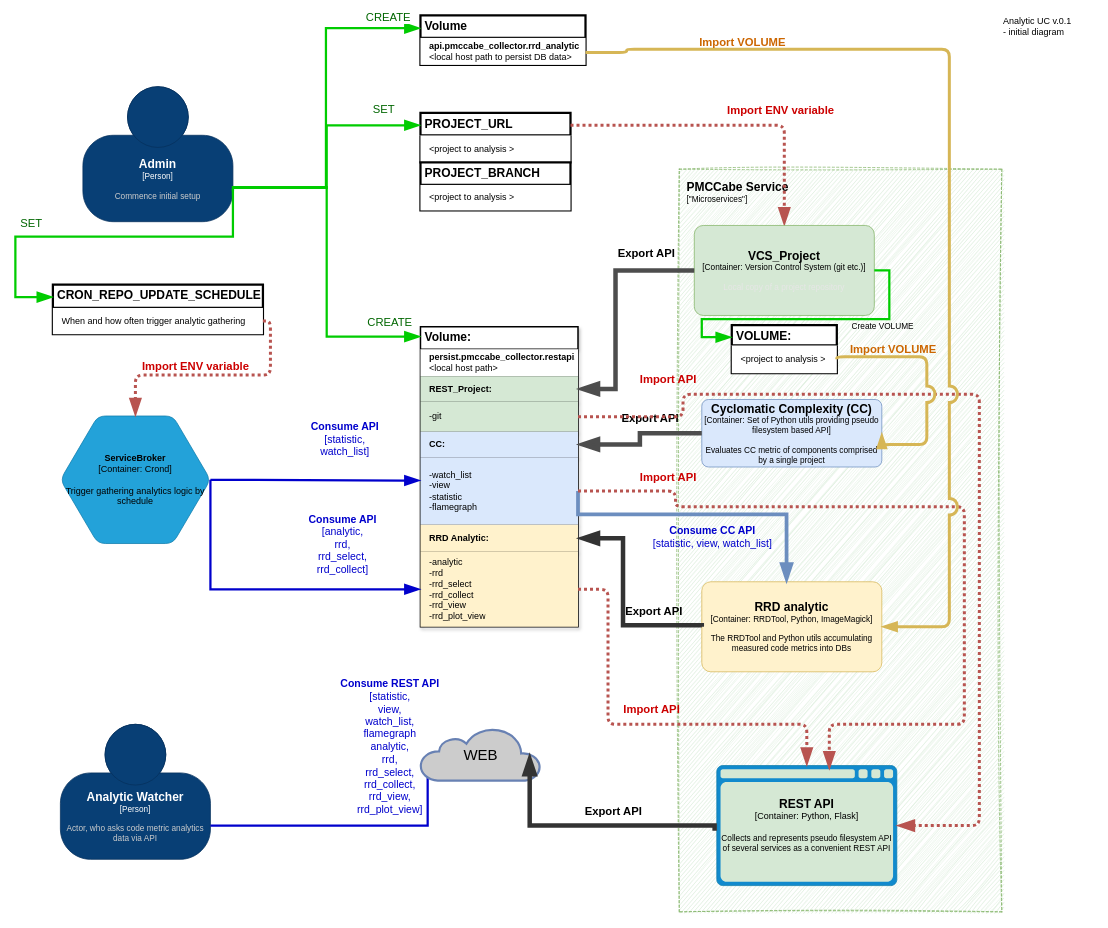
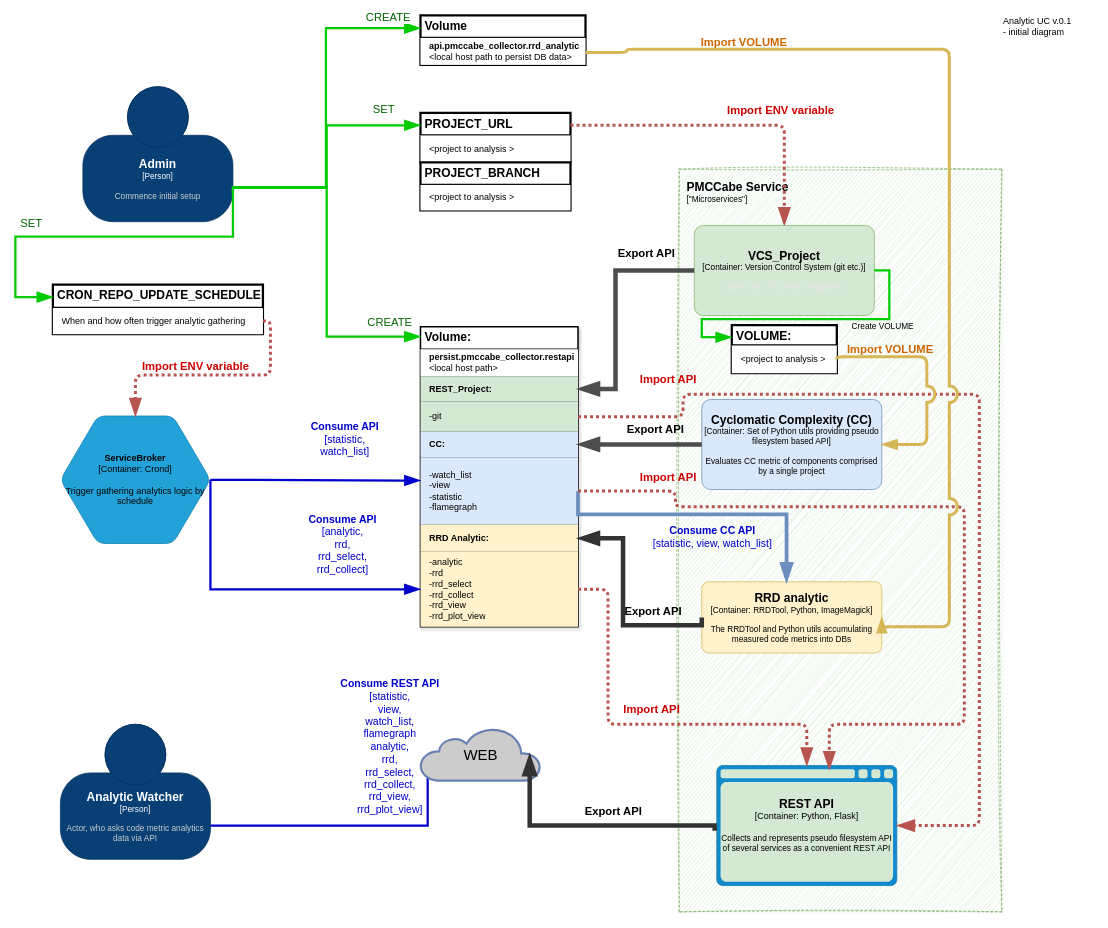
(792, 433) -> (792, 444)
(792, 627) -> (792, 617)
